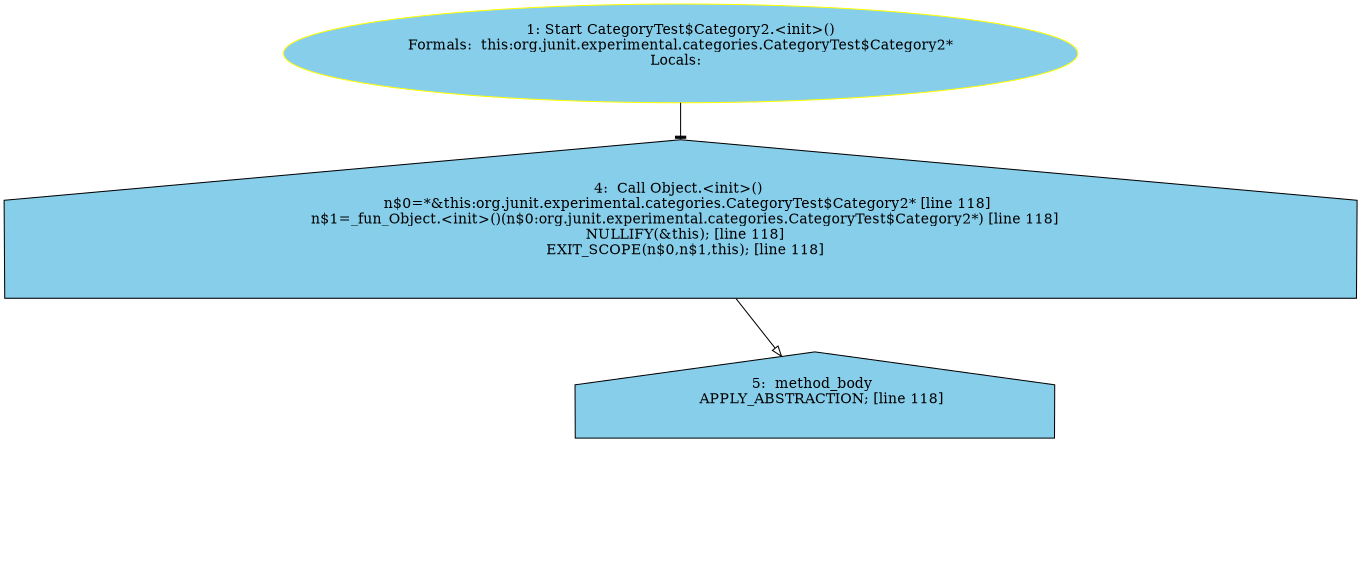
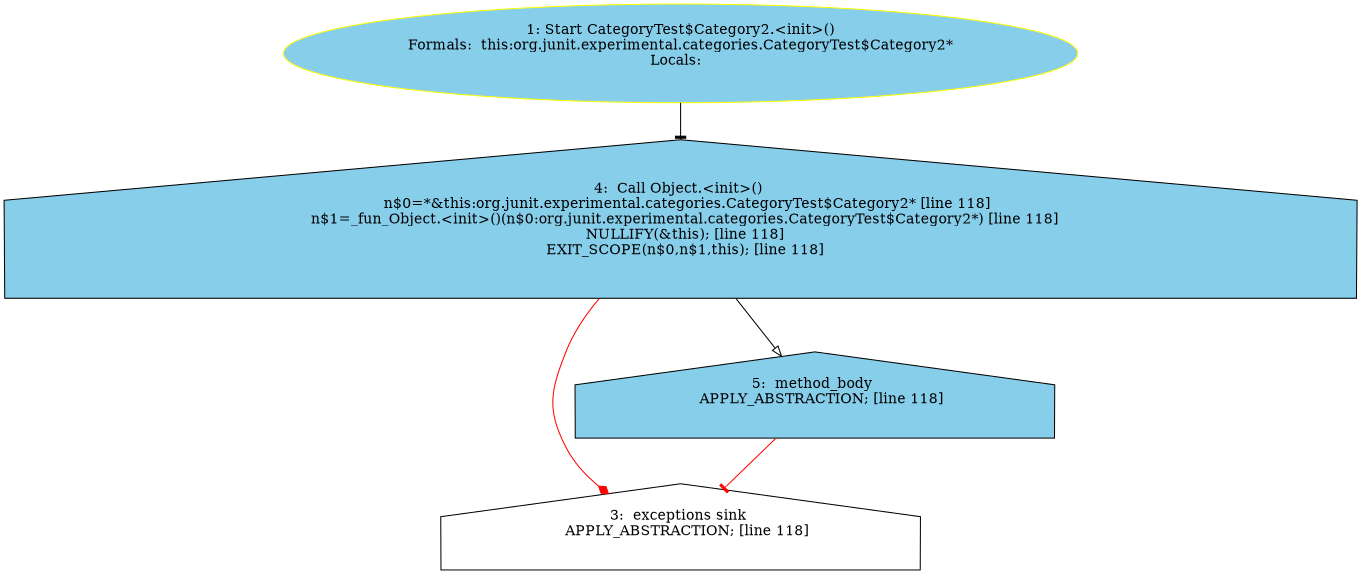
none -> (681, 531)
